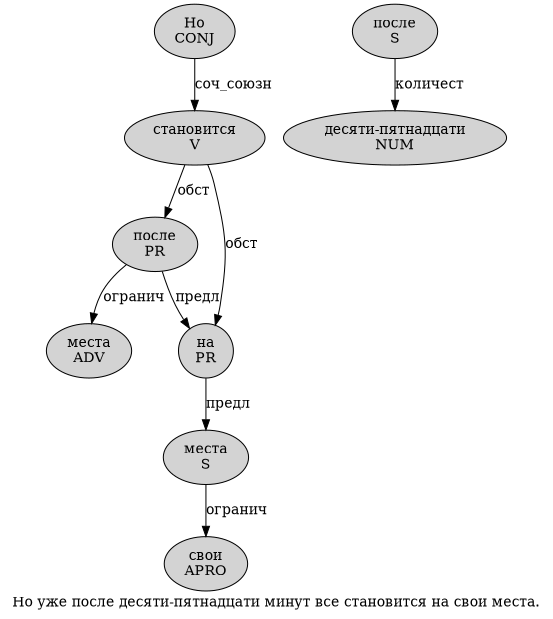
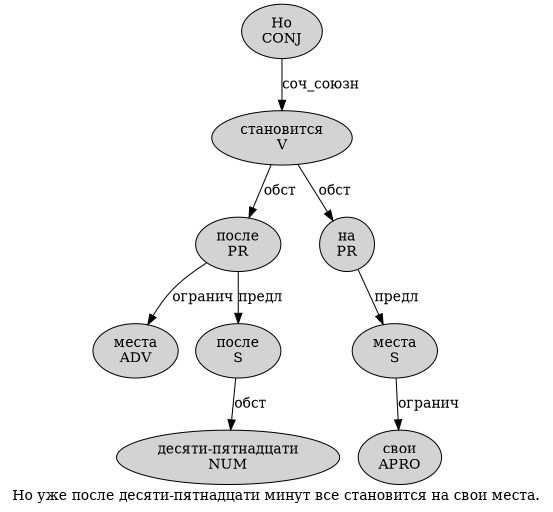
(430, 85) -> (250, 404)
(171, 296) -> (238, 292)
